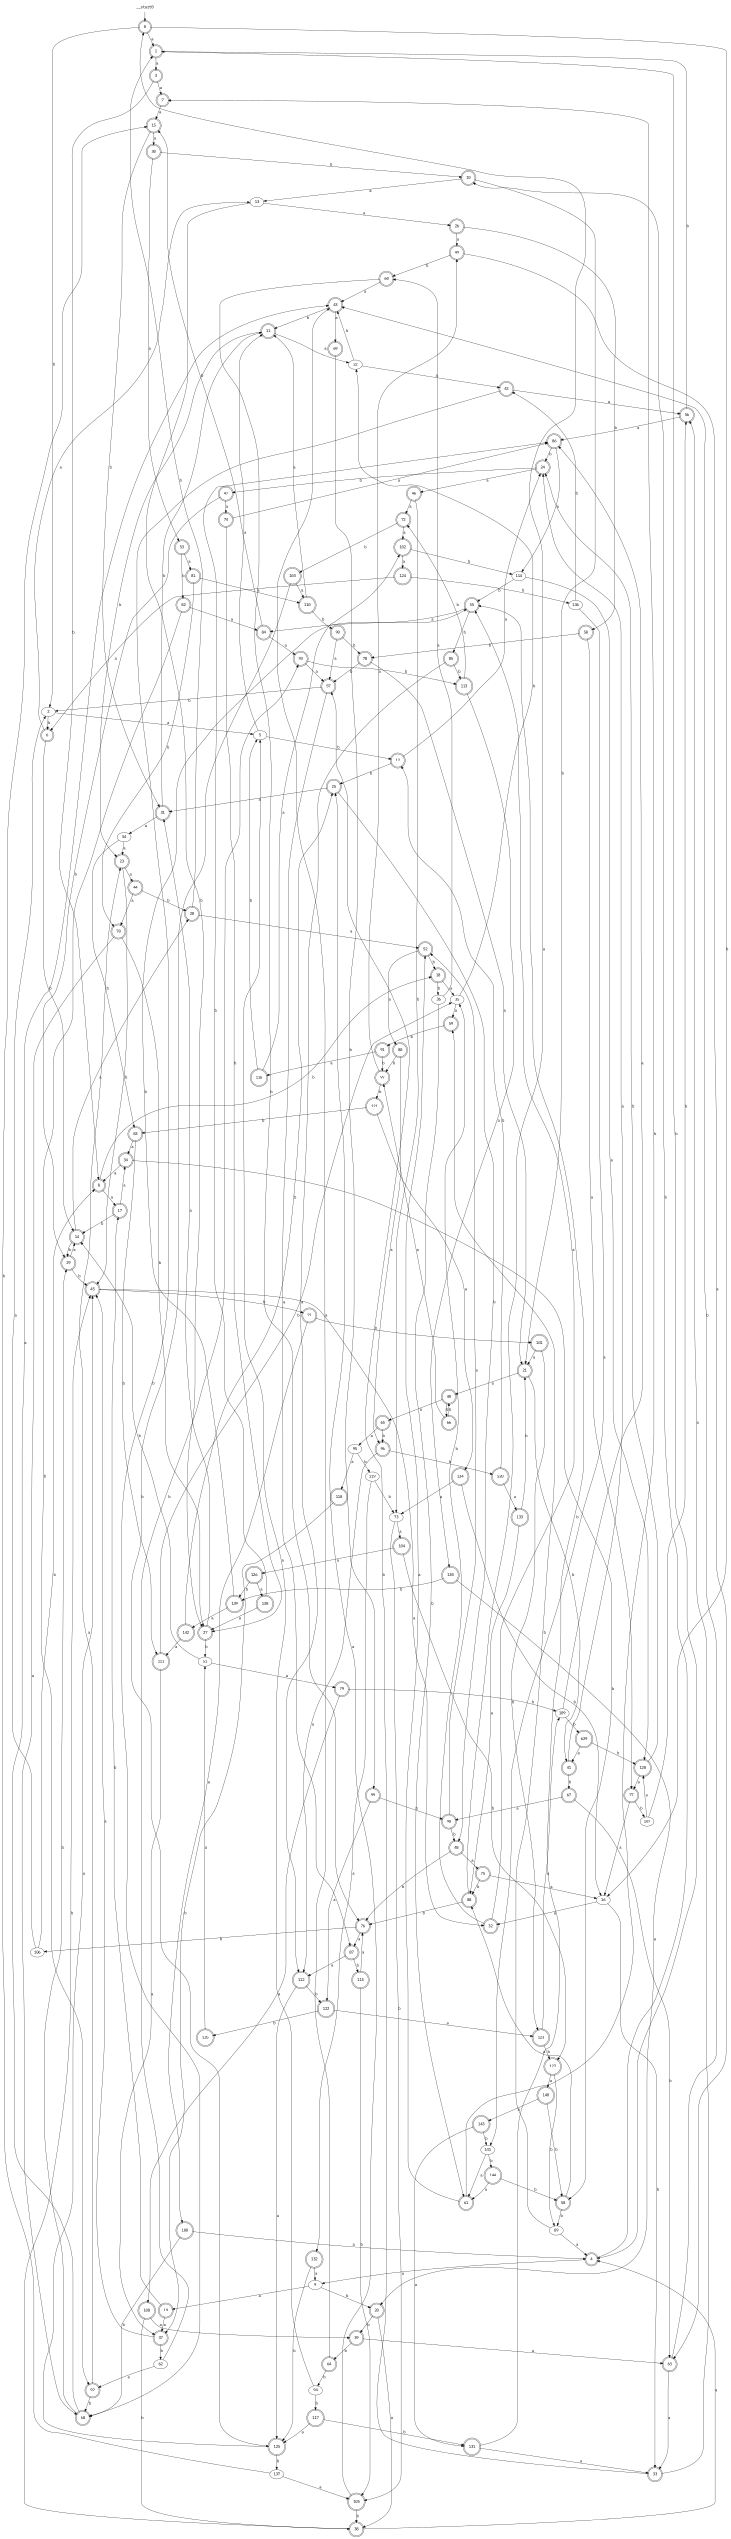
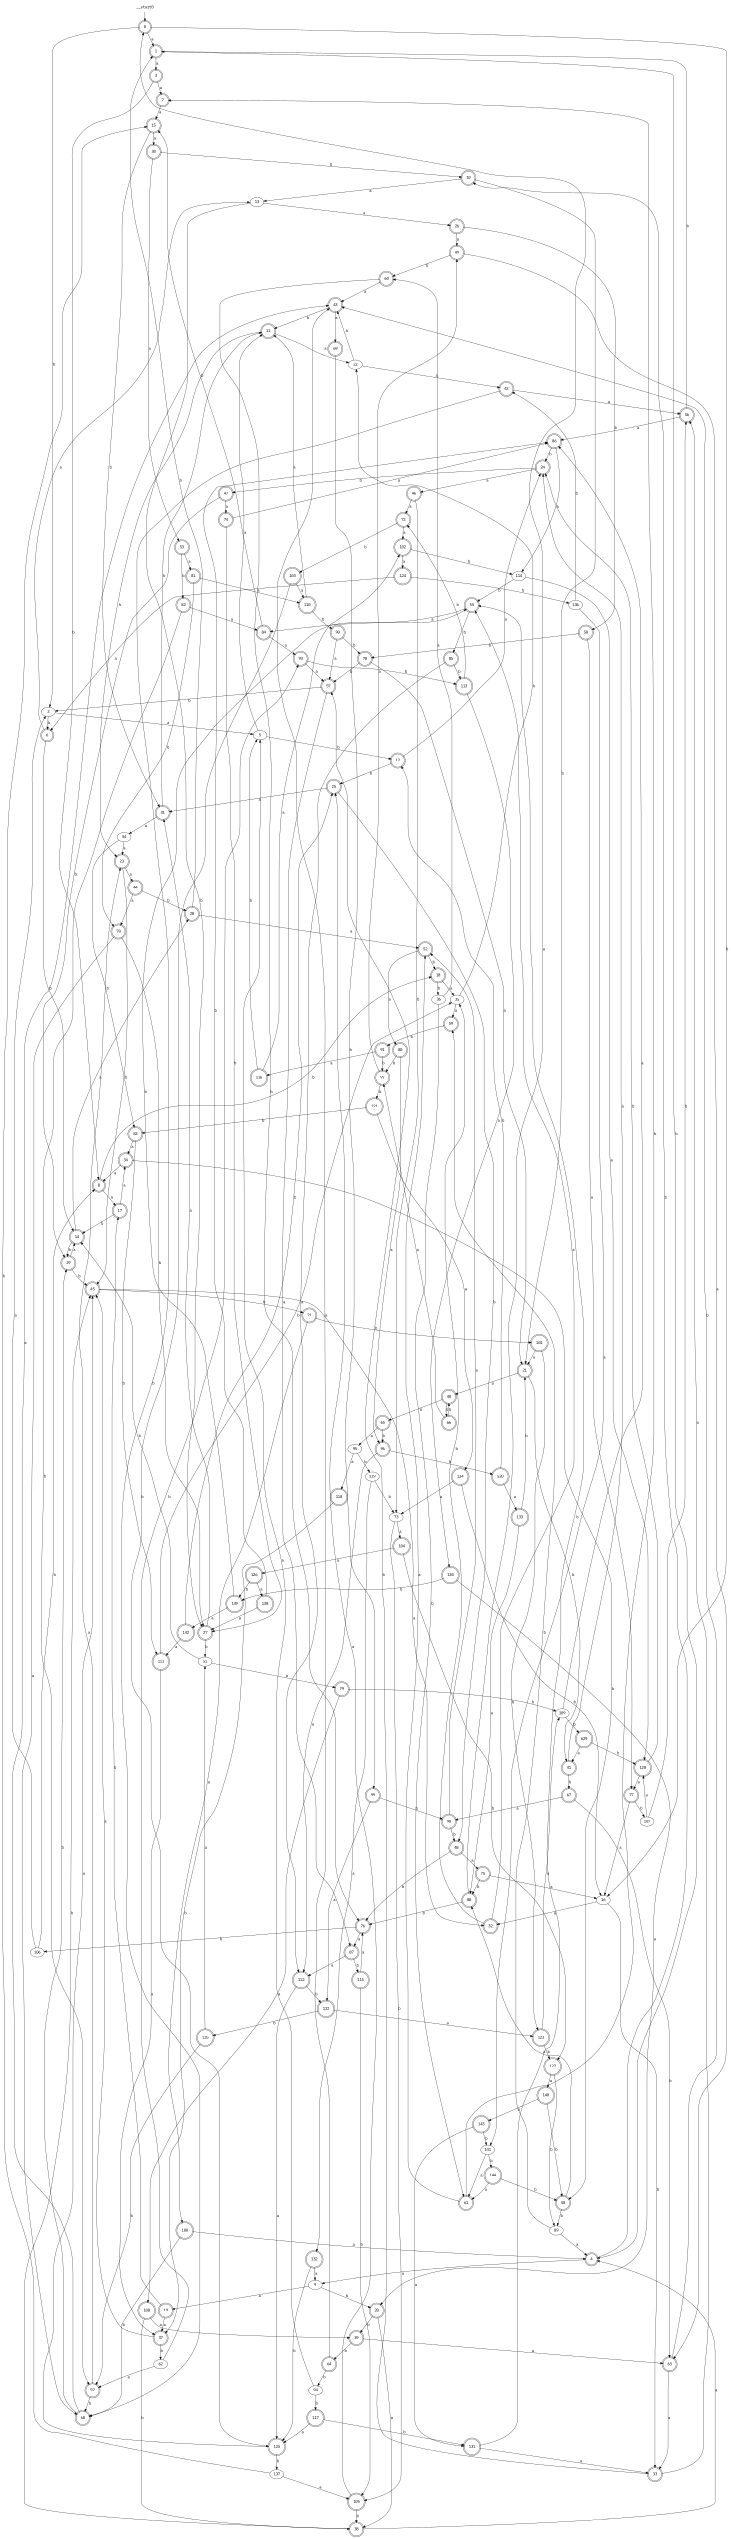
none -> (131, 2205)
